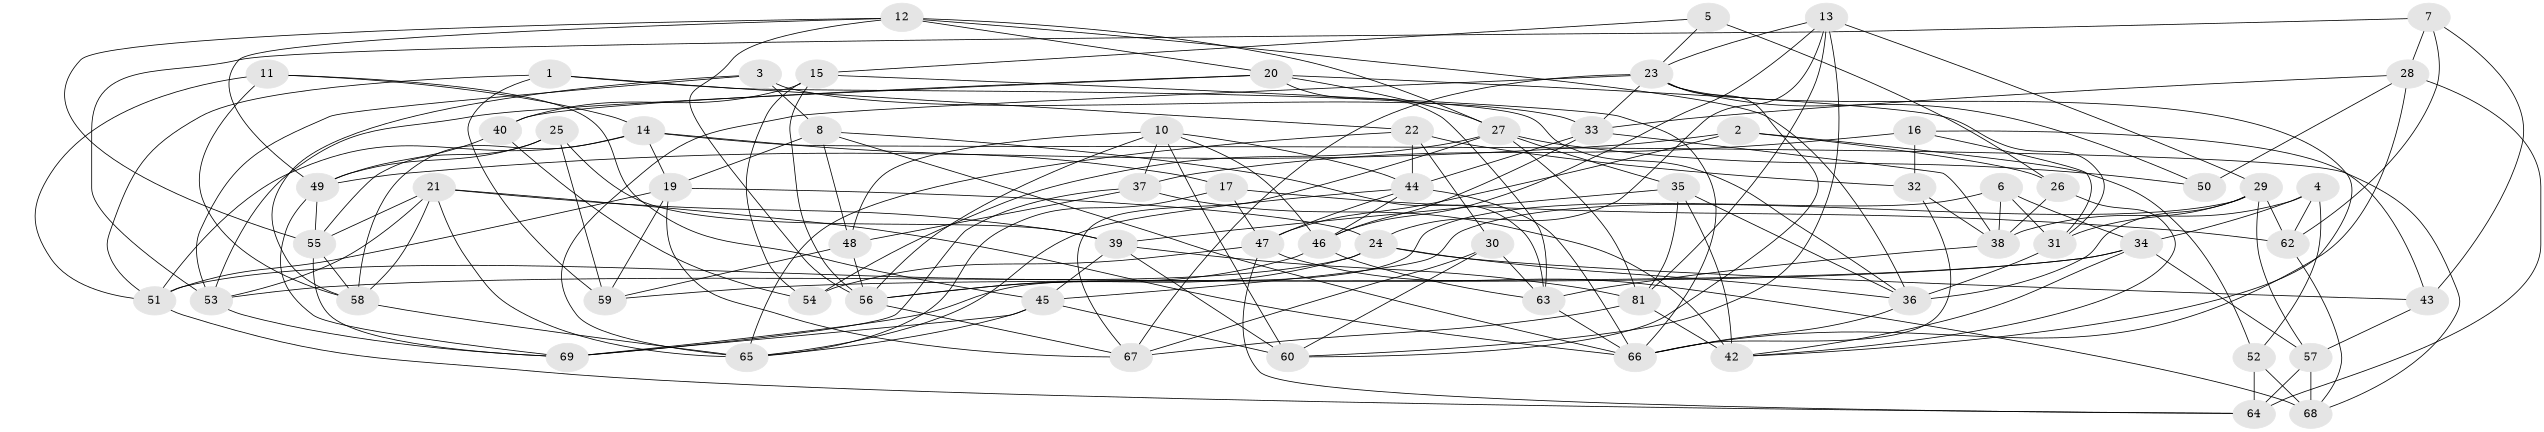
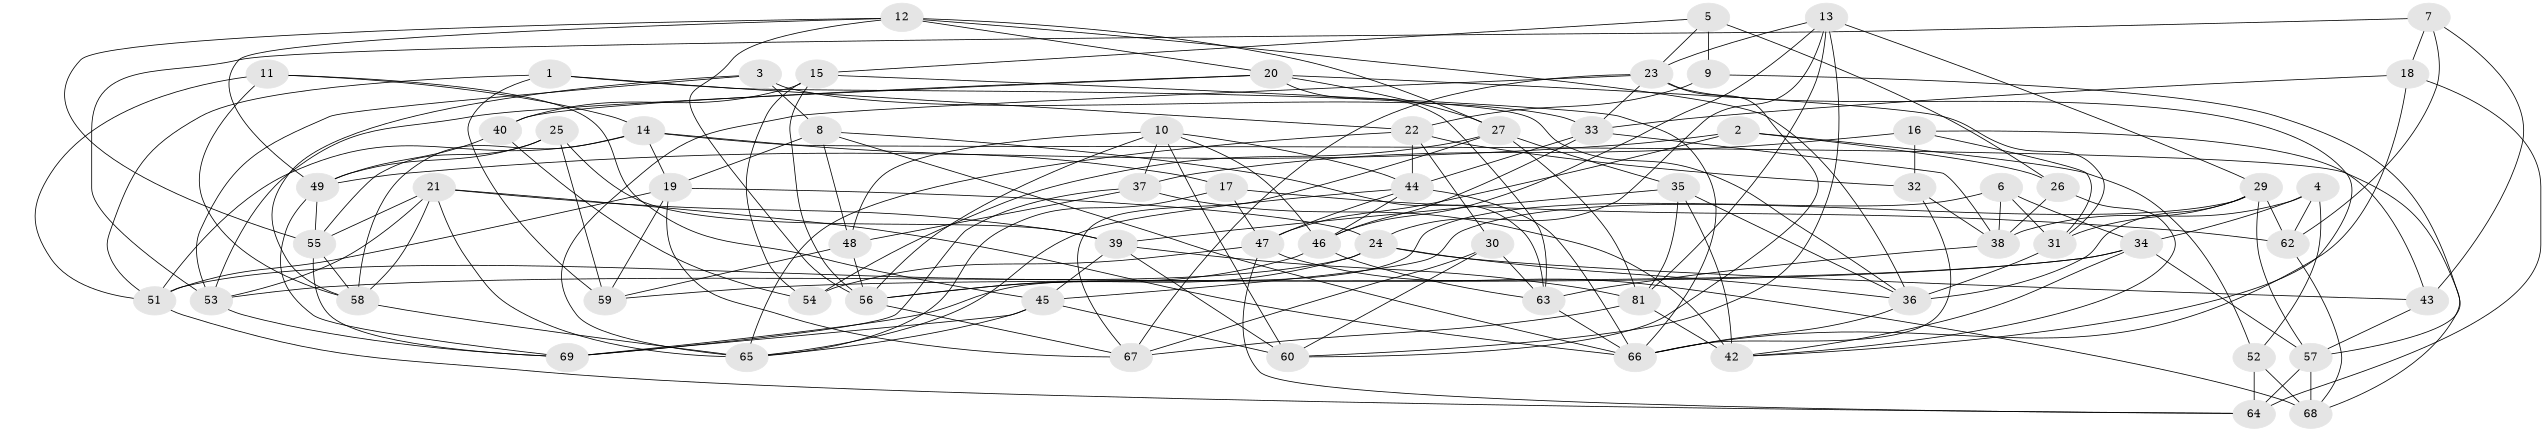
none -> (1708, 74)
(2408, 74) -> (2408, 74)
(2205, 187) -> none
